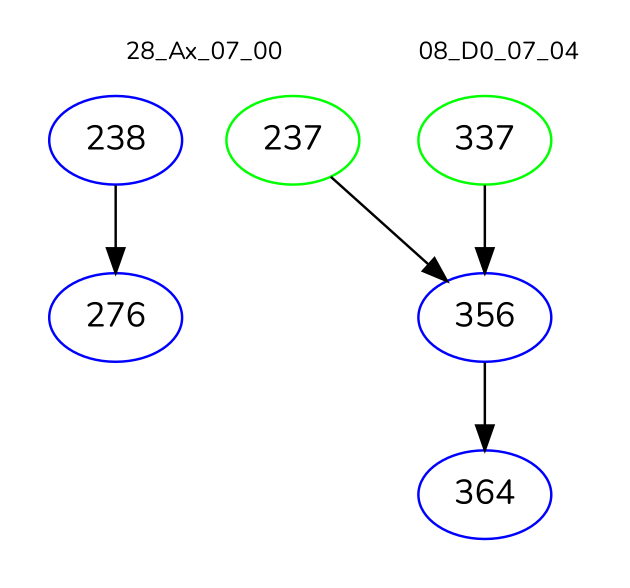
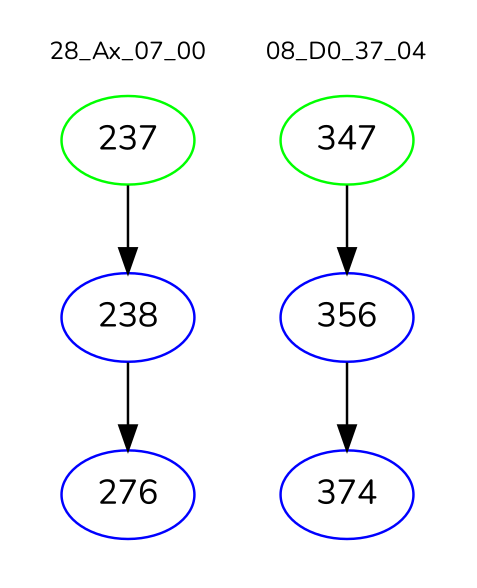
(500, 53) -> (347, 53)
(485, 140) -> (347, 140)
(363, 205) -> (128, 217)
(485, 495) -> (347, 495)
